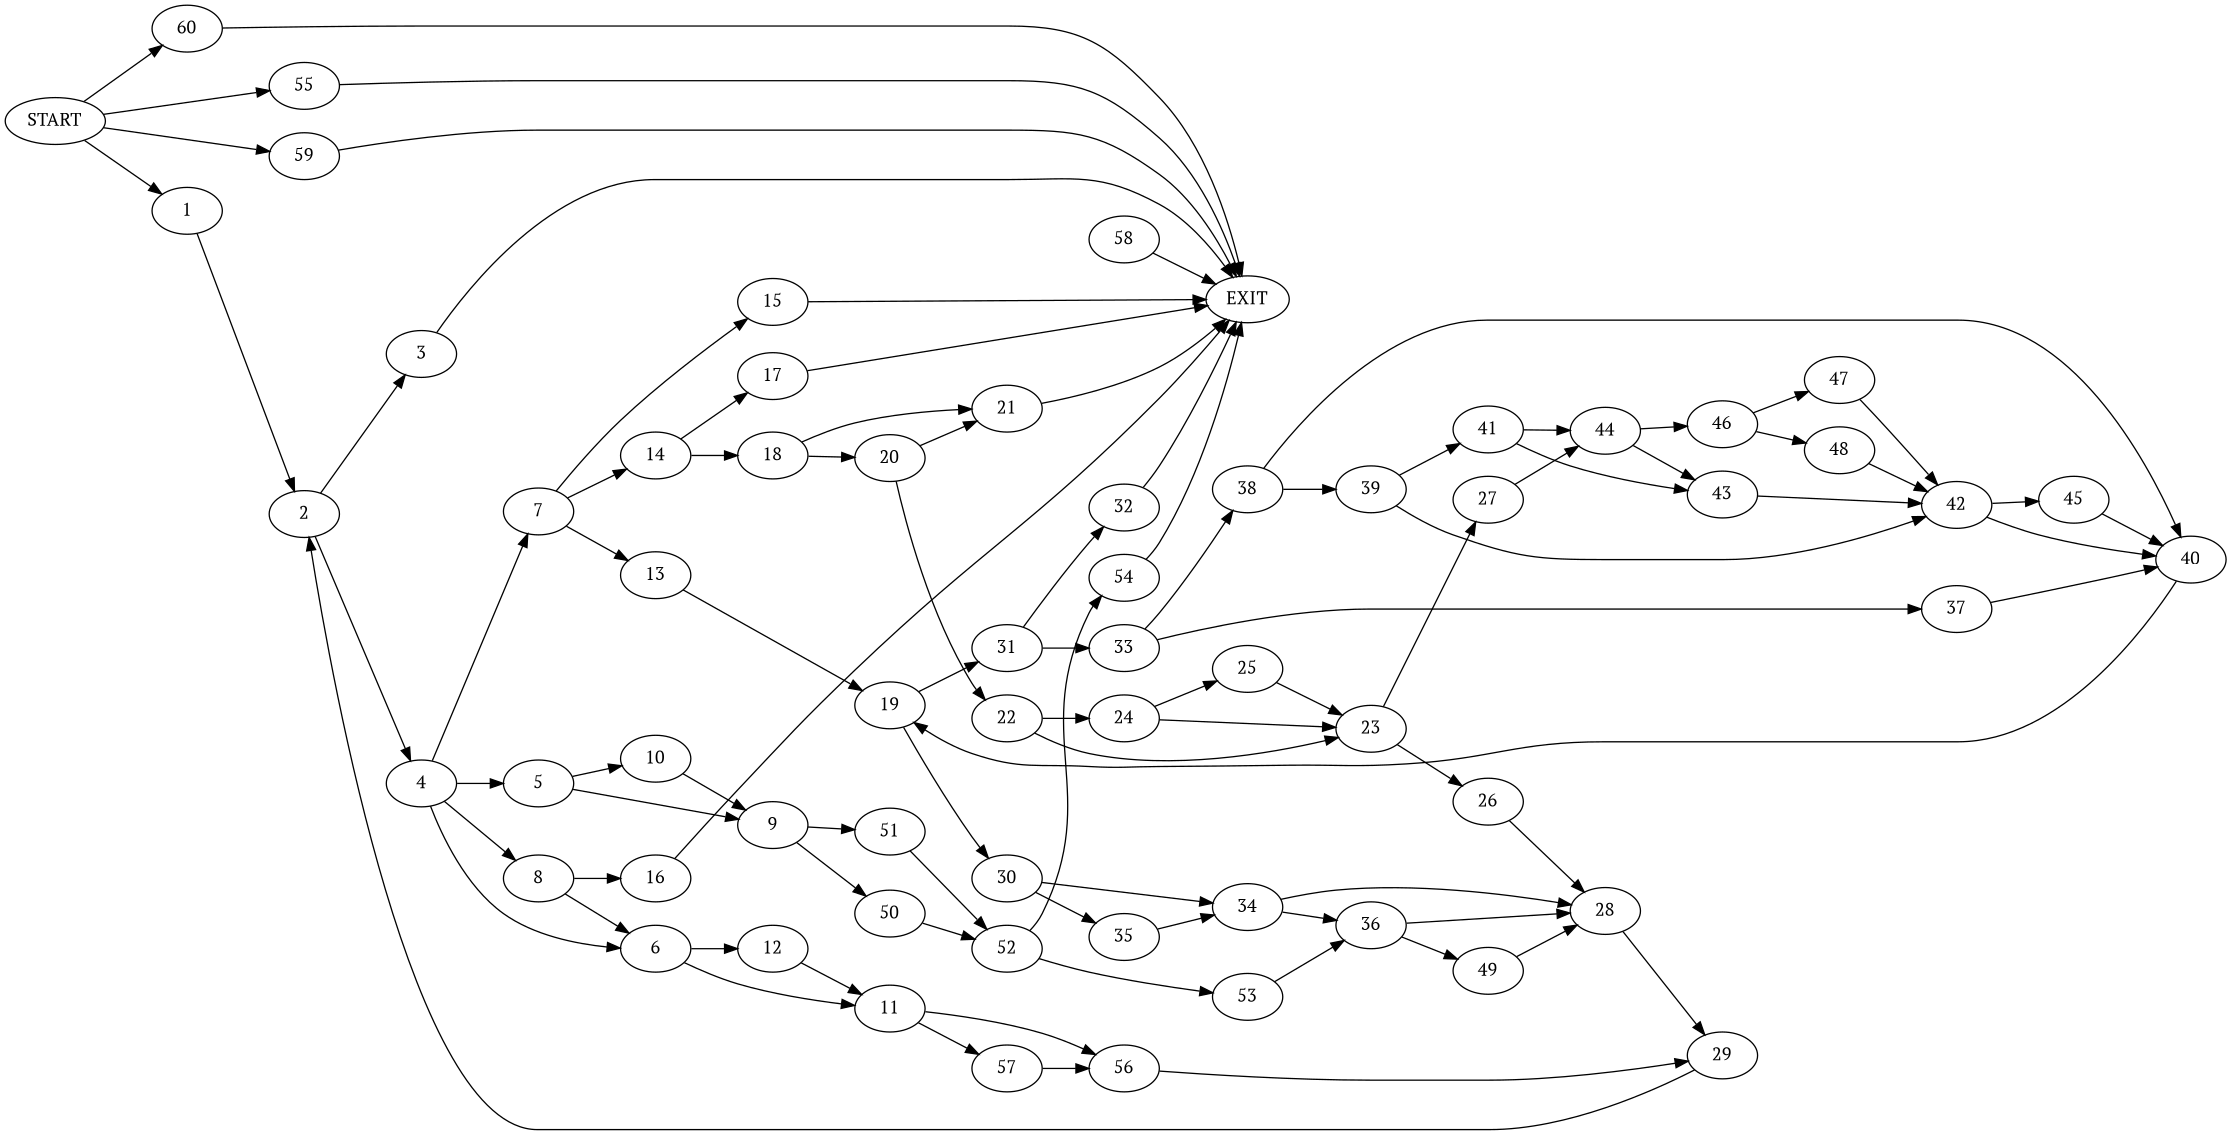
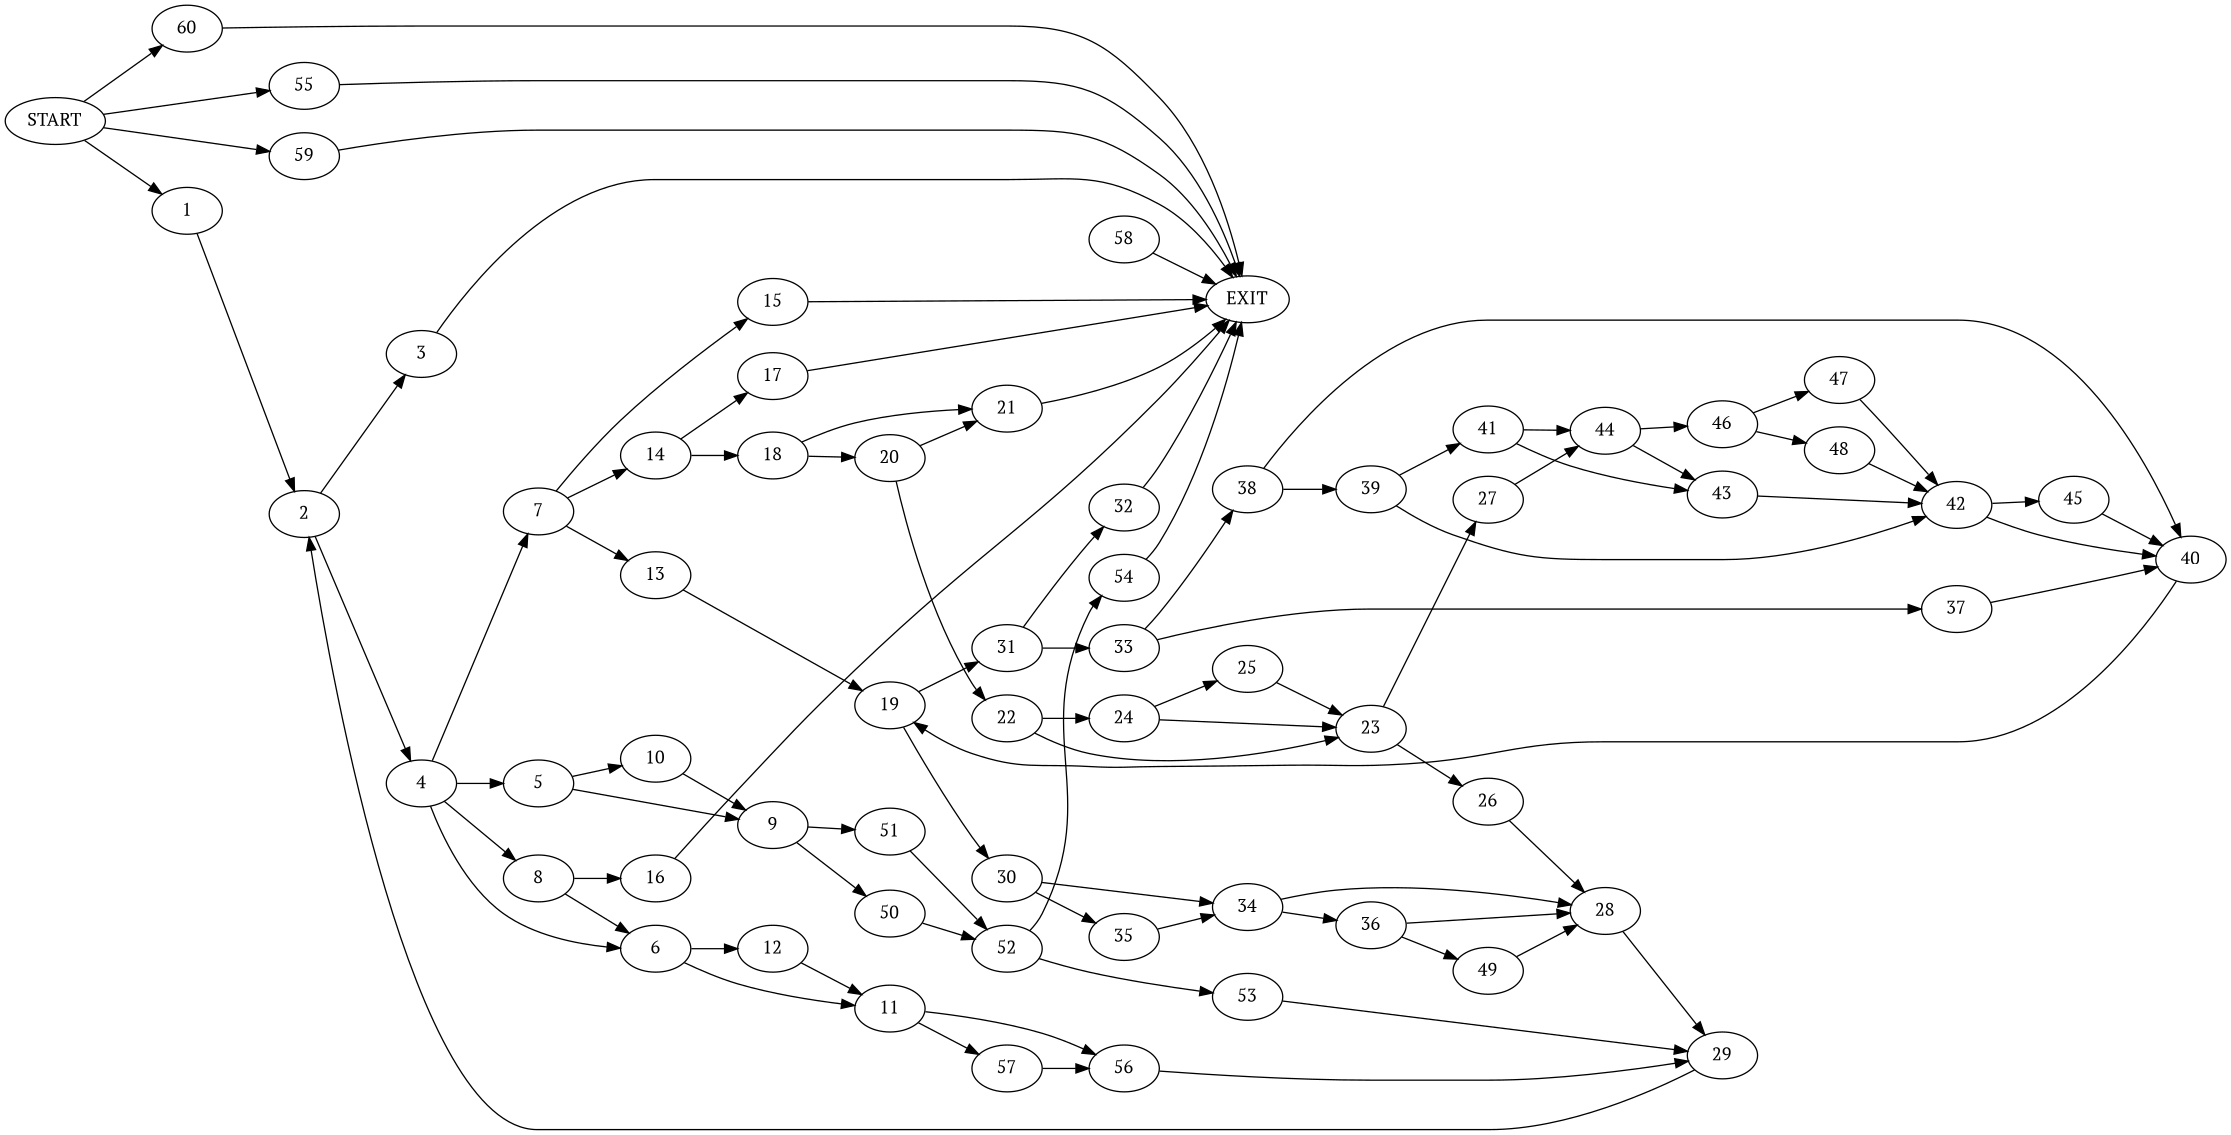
(1304, 964) -> (1478, 1025)
